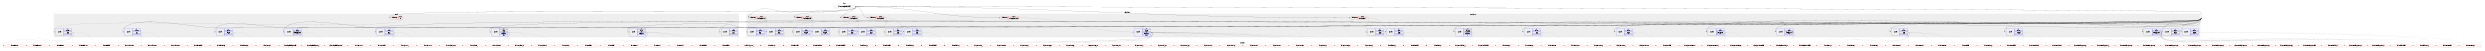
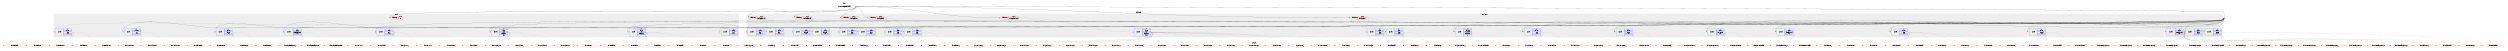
(267, 46) -> (267, 46)
none -> (1828, 46)
